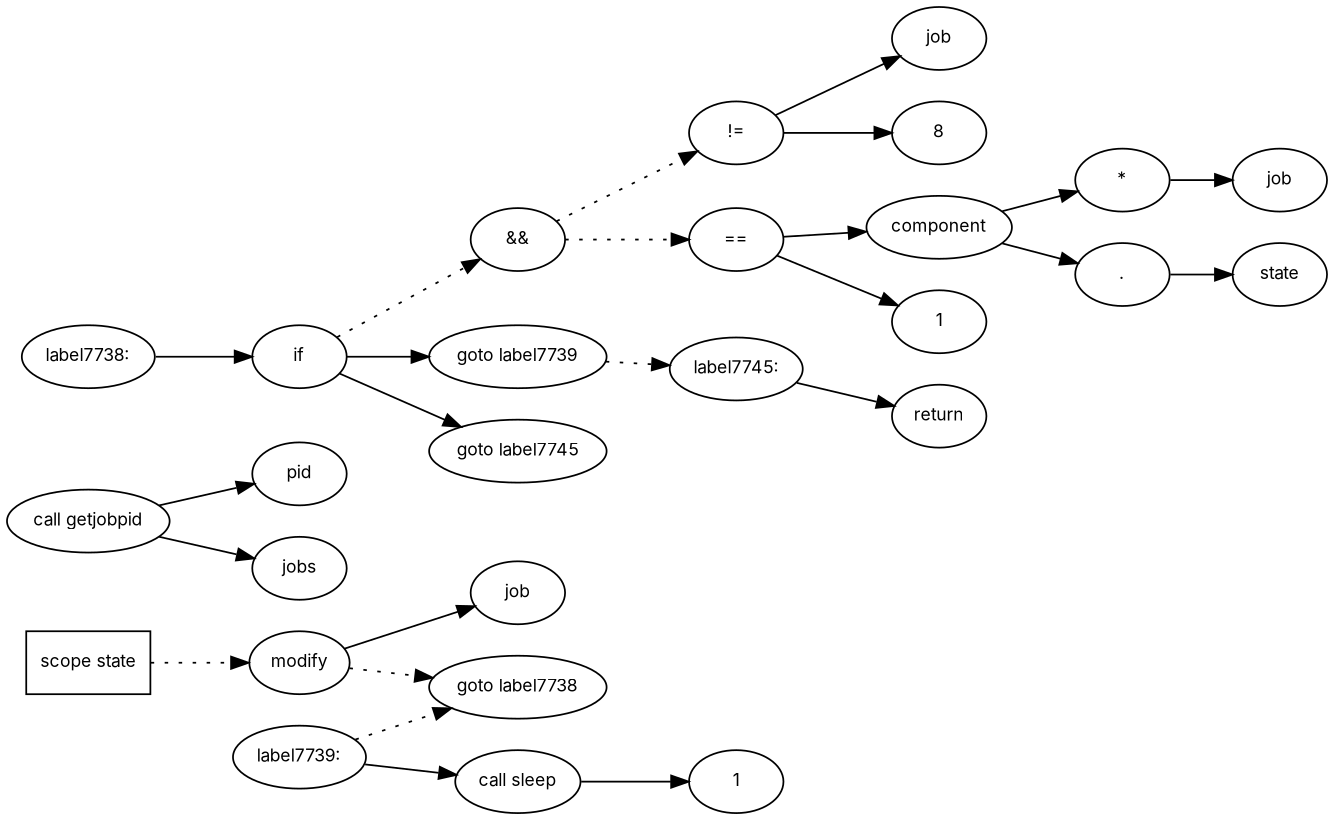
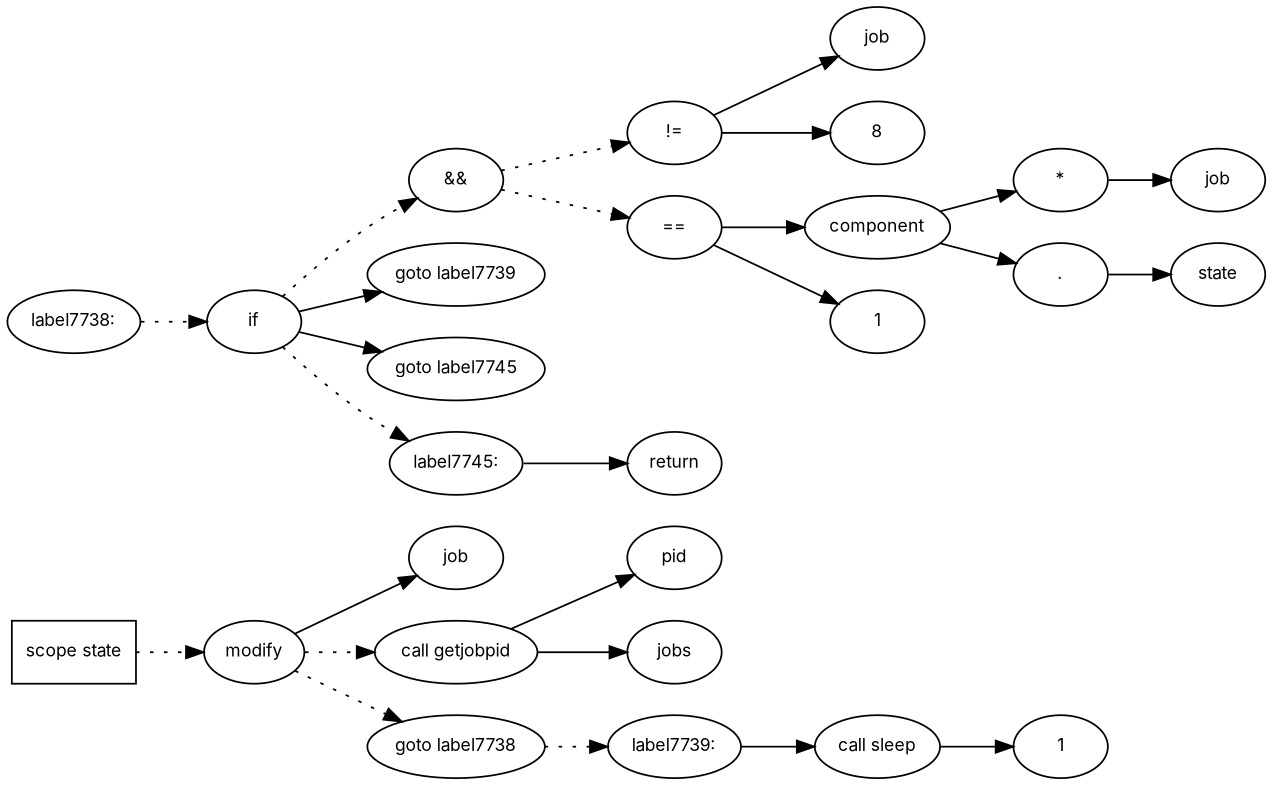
(195, 357) -> (165, 322)
(629, 363) -> (336, 392)
none -> (331, 652)
(395, 727) -> (567, 747)
